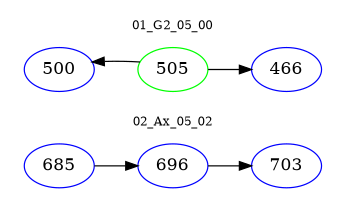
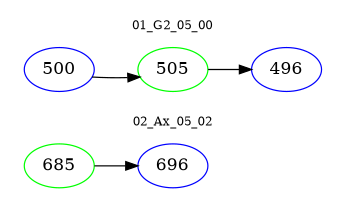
(122, 61) -> (110, 78)
(287, 70) -> (287, 70)
(59, 166) -> (59, 166)
(287, 166) -> none
